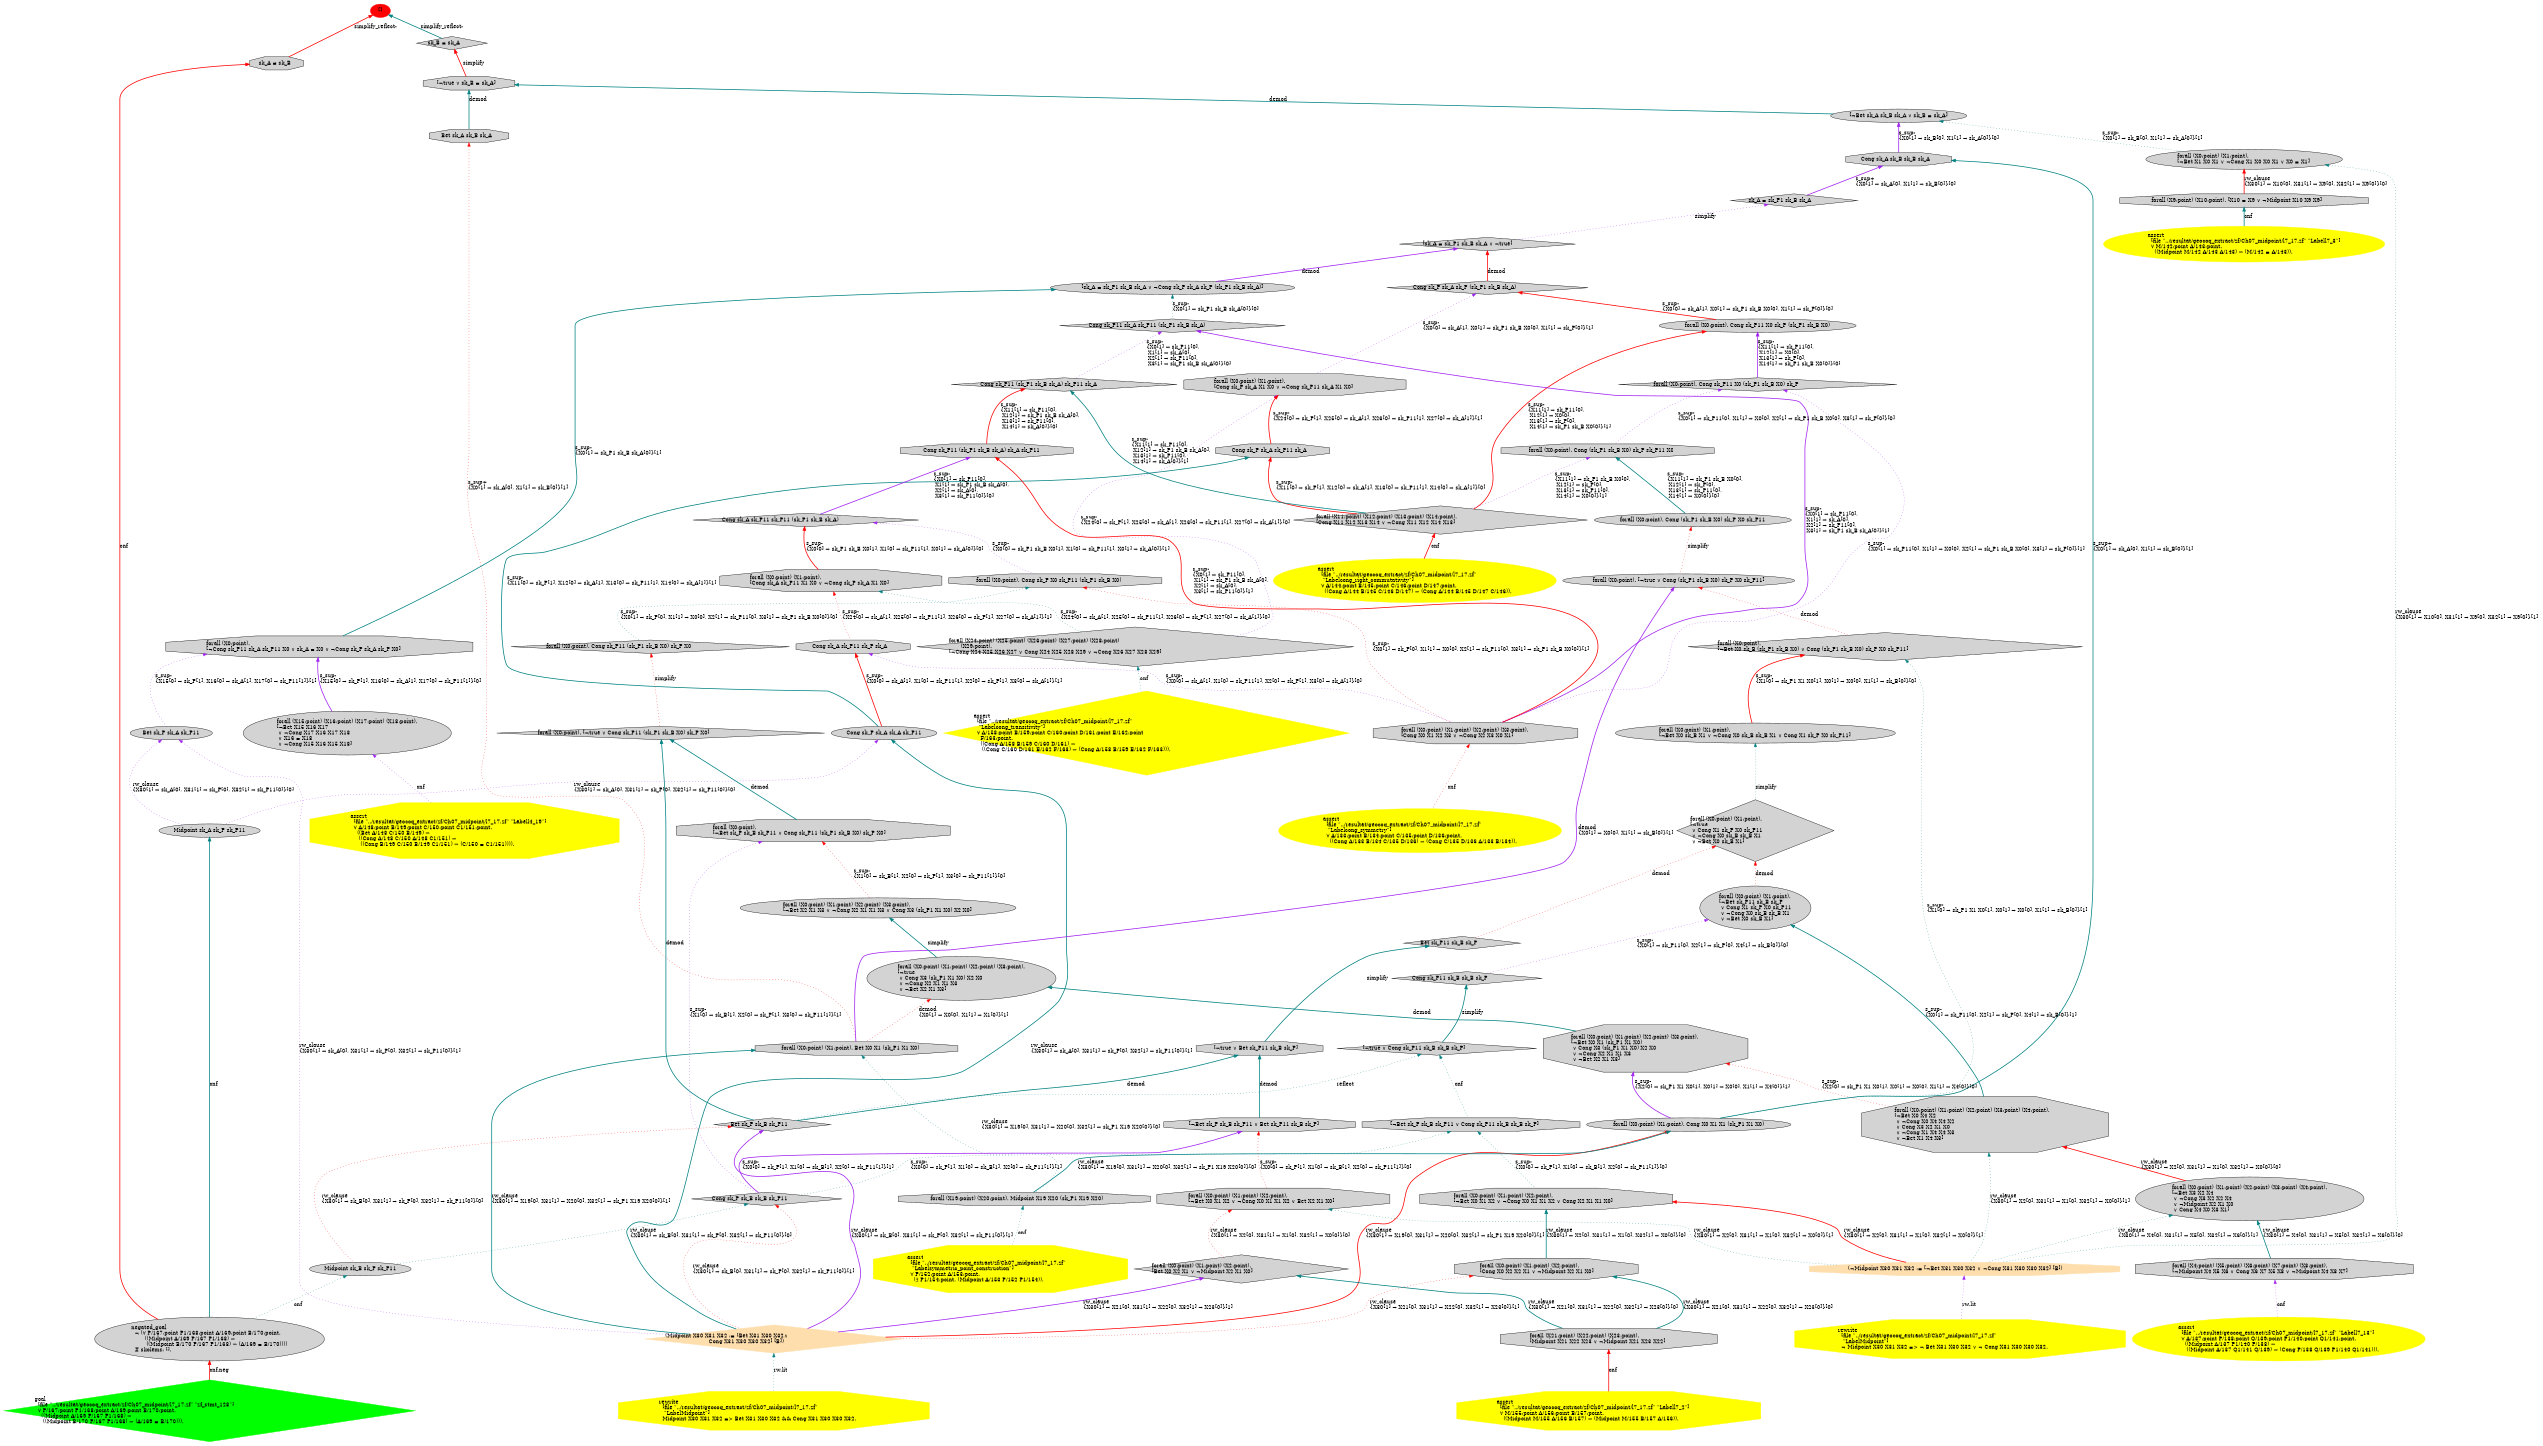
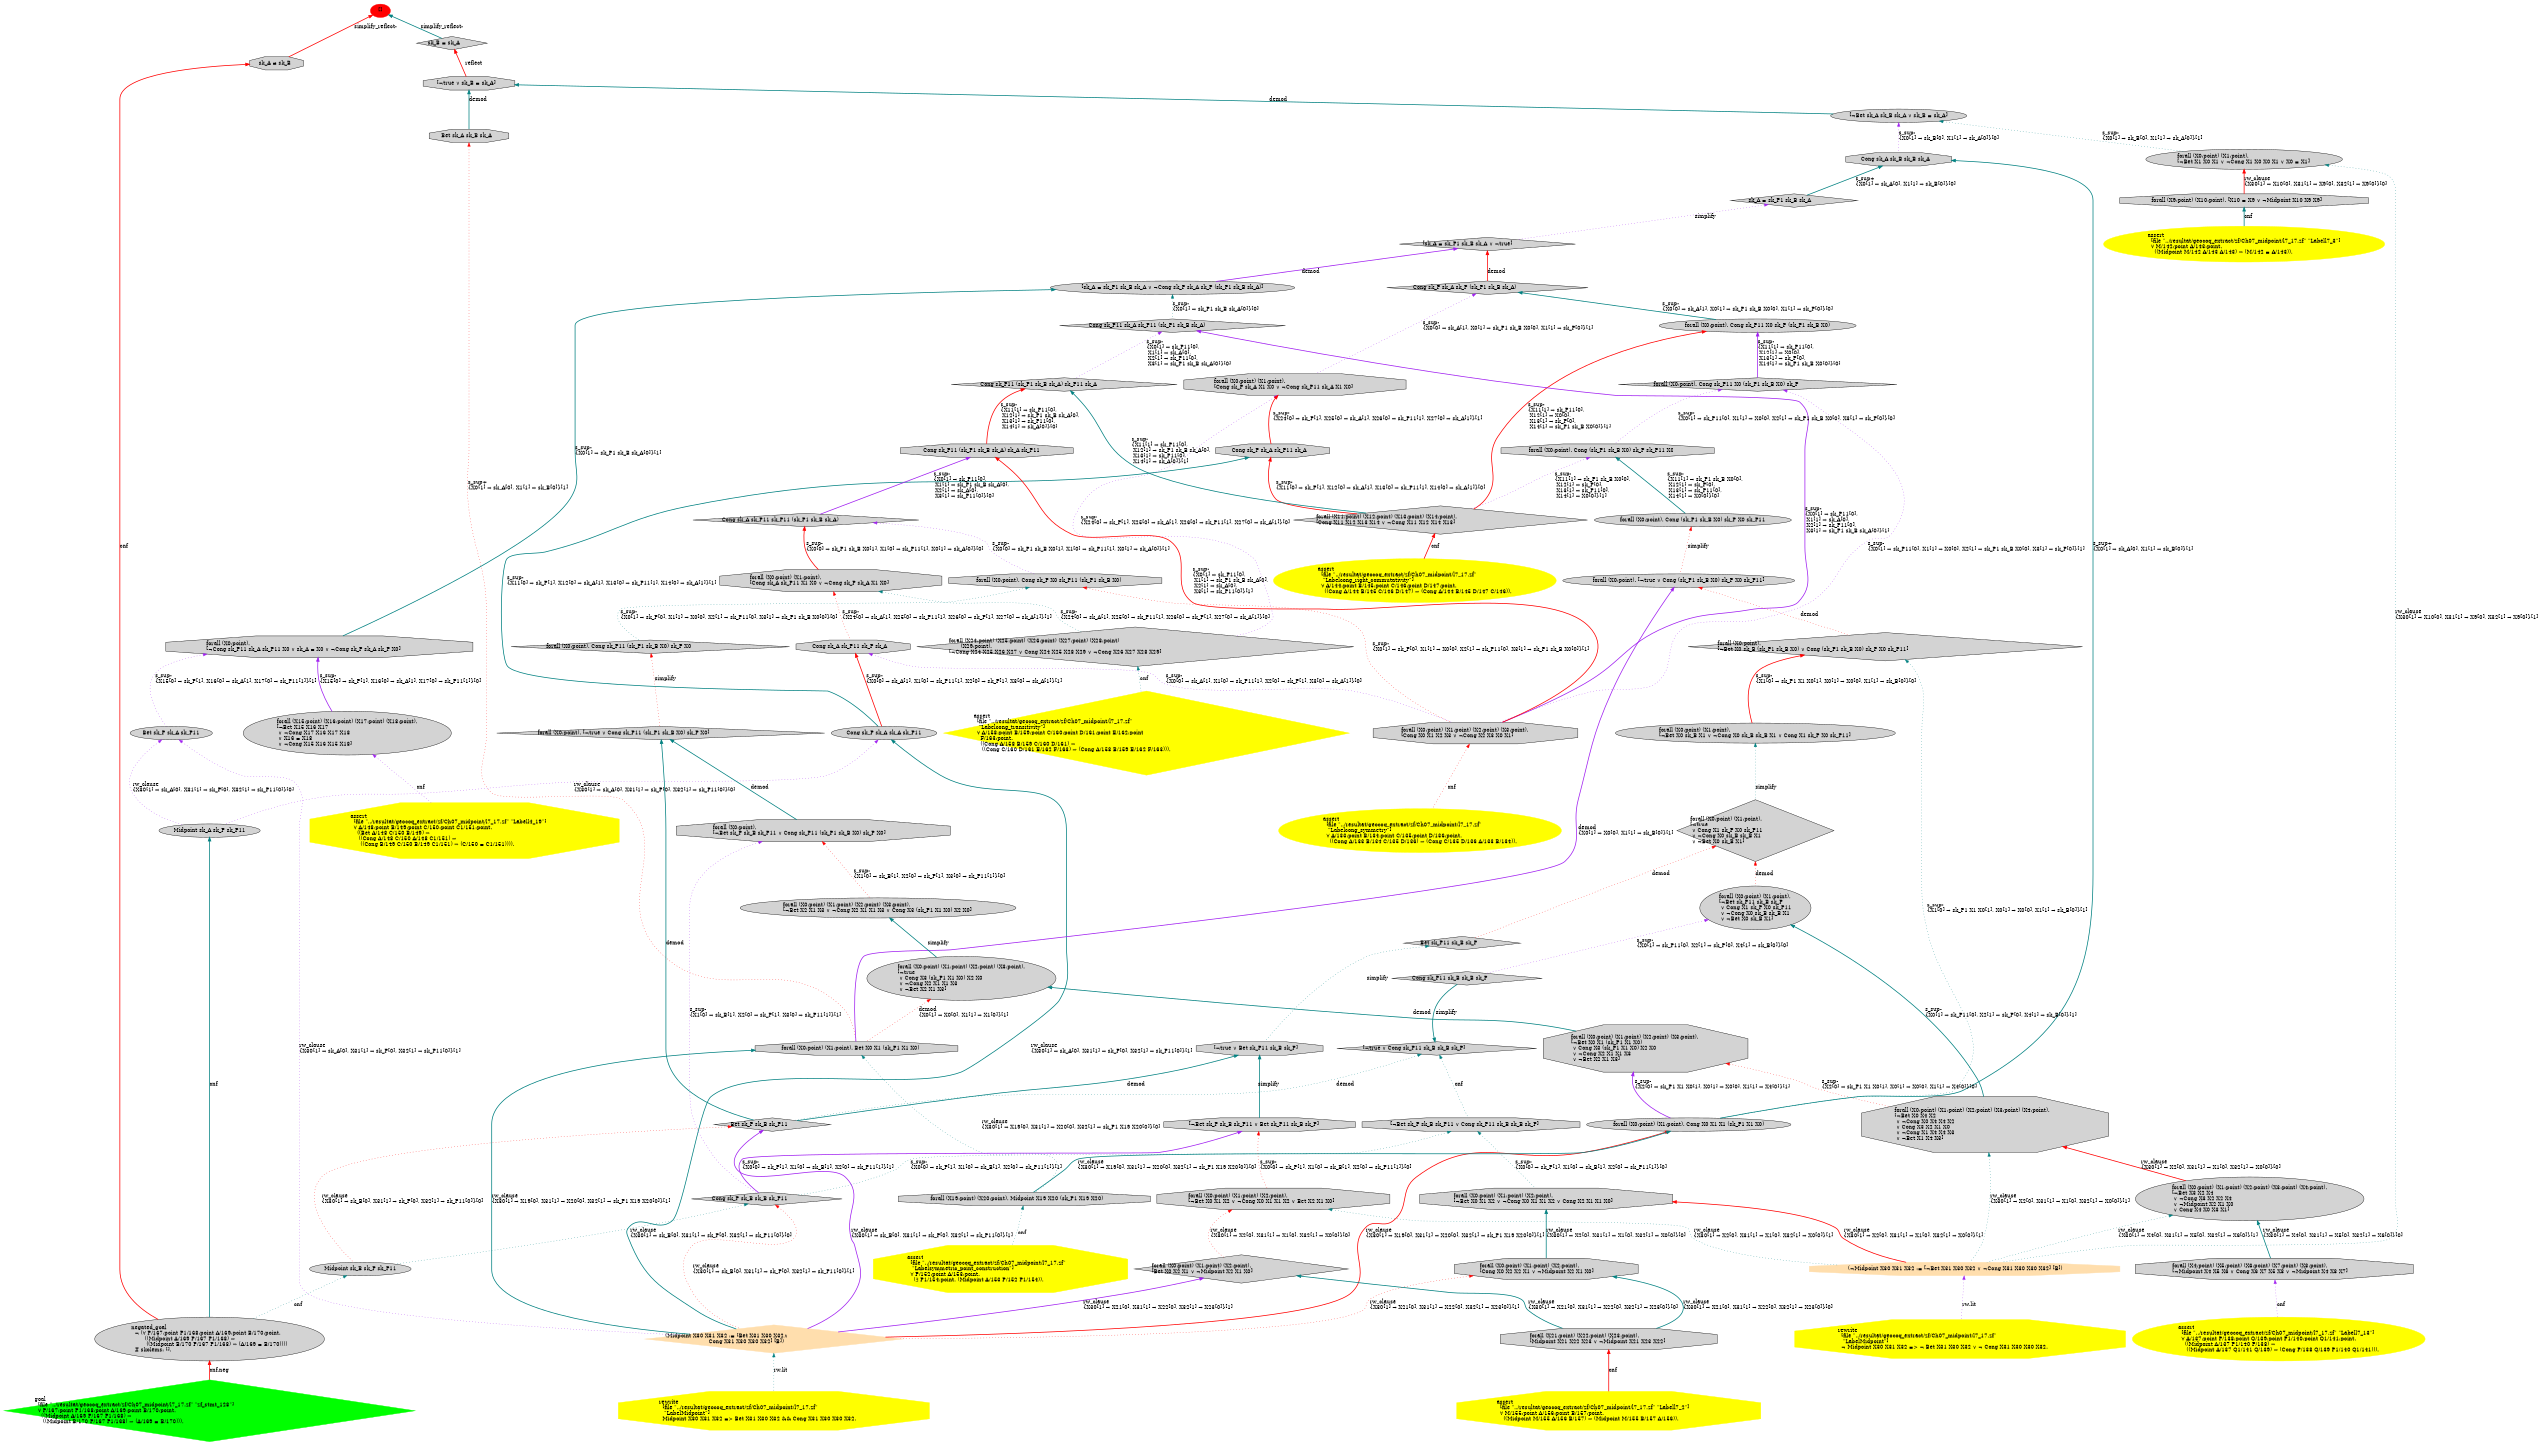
(474, 63) -> (474, 63)
(1899, 139) -> (1899, 139)
(1843, 181) -> (1843, 181)
(1619, 306) -> (1619, 306)
(1335, 975) -> (1335, 975)
(1459, 1018) -> (1436, 1007)
(1269, 1084) -> (1269, 1084)
(1345, 1084) -> (1345, 1084)
